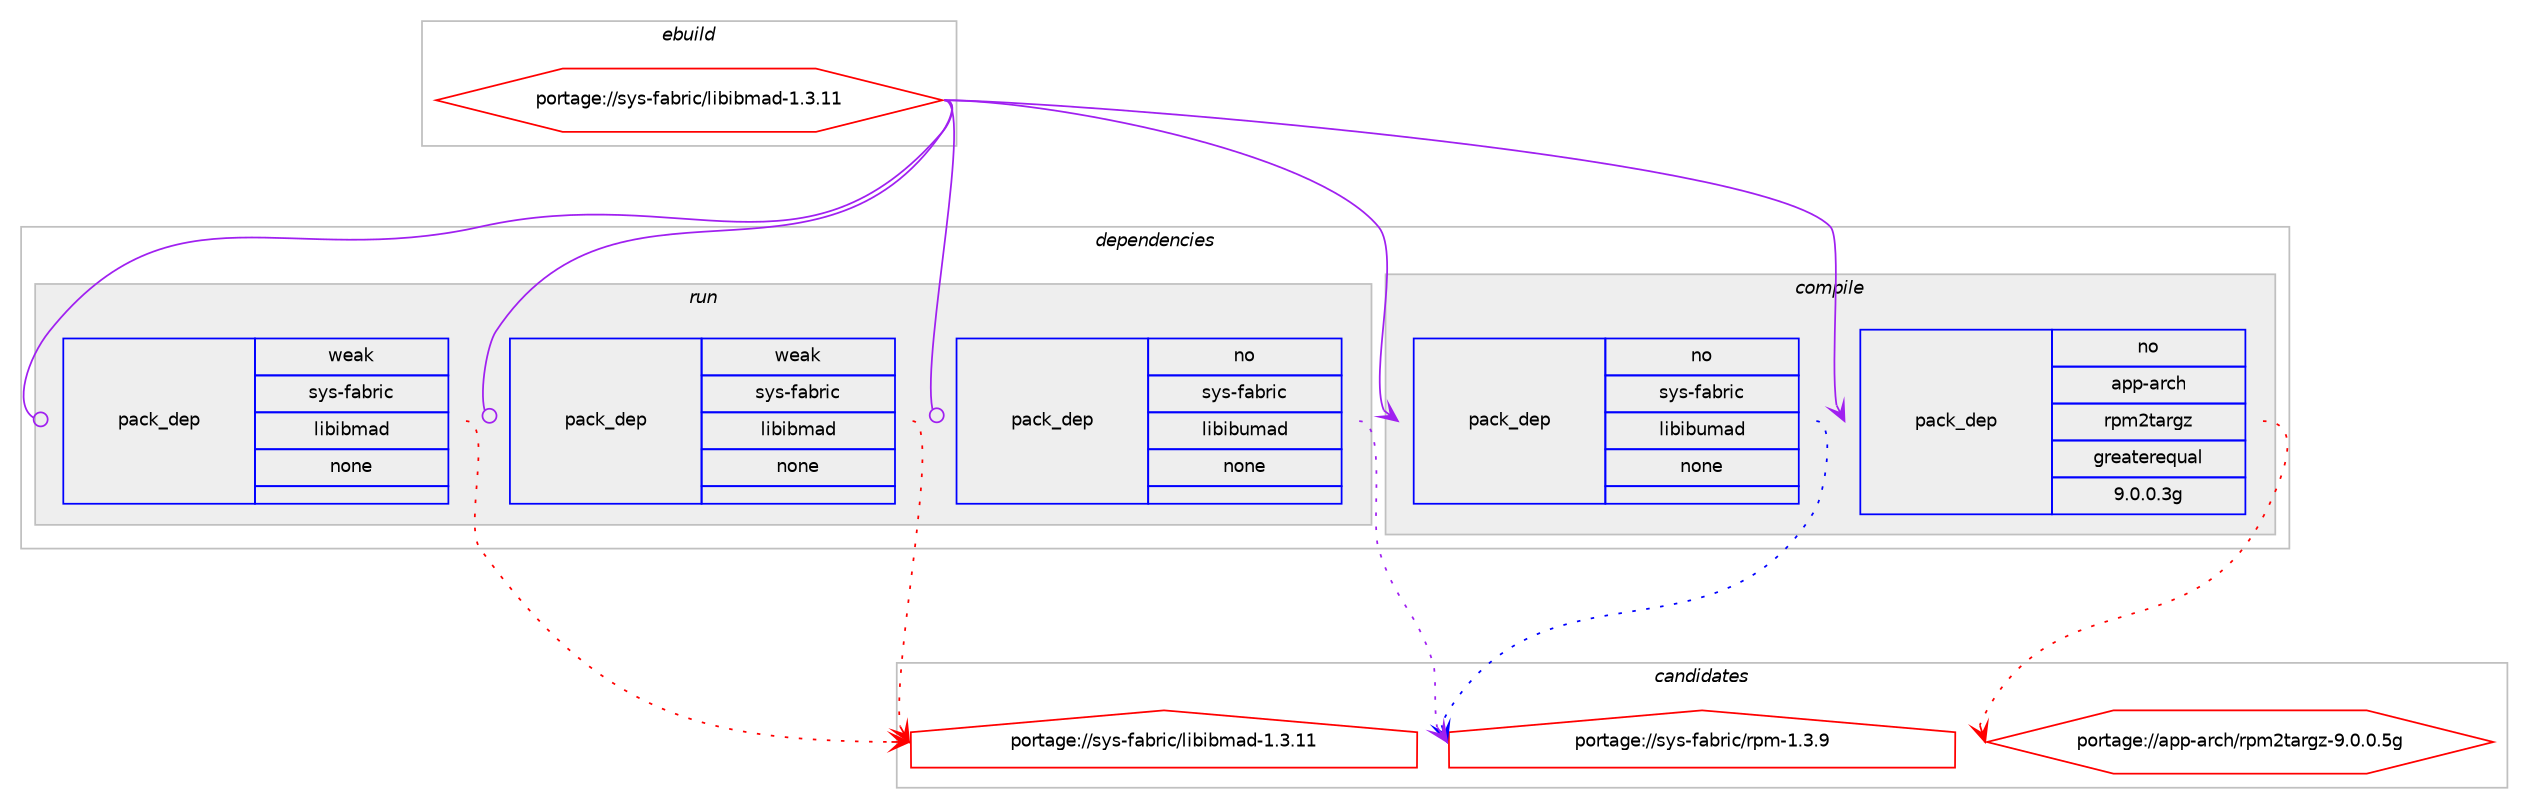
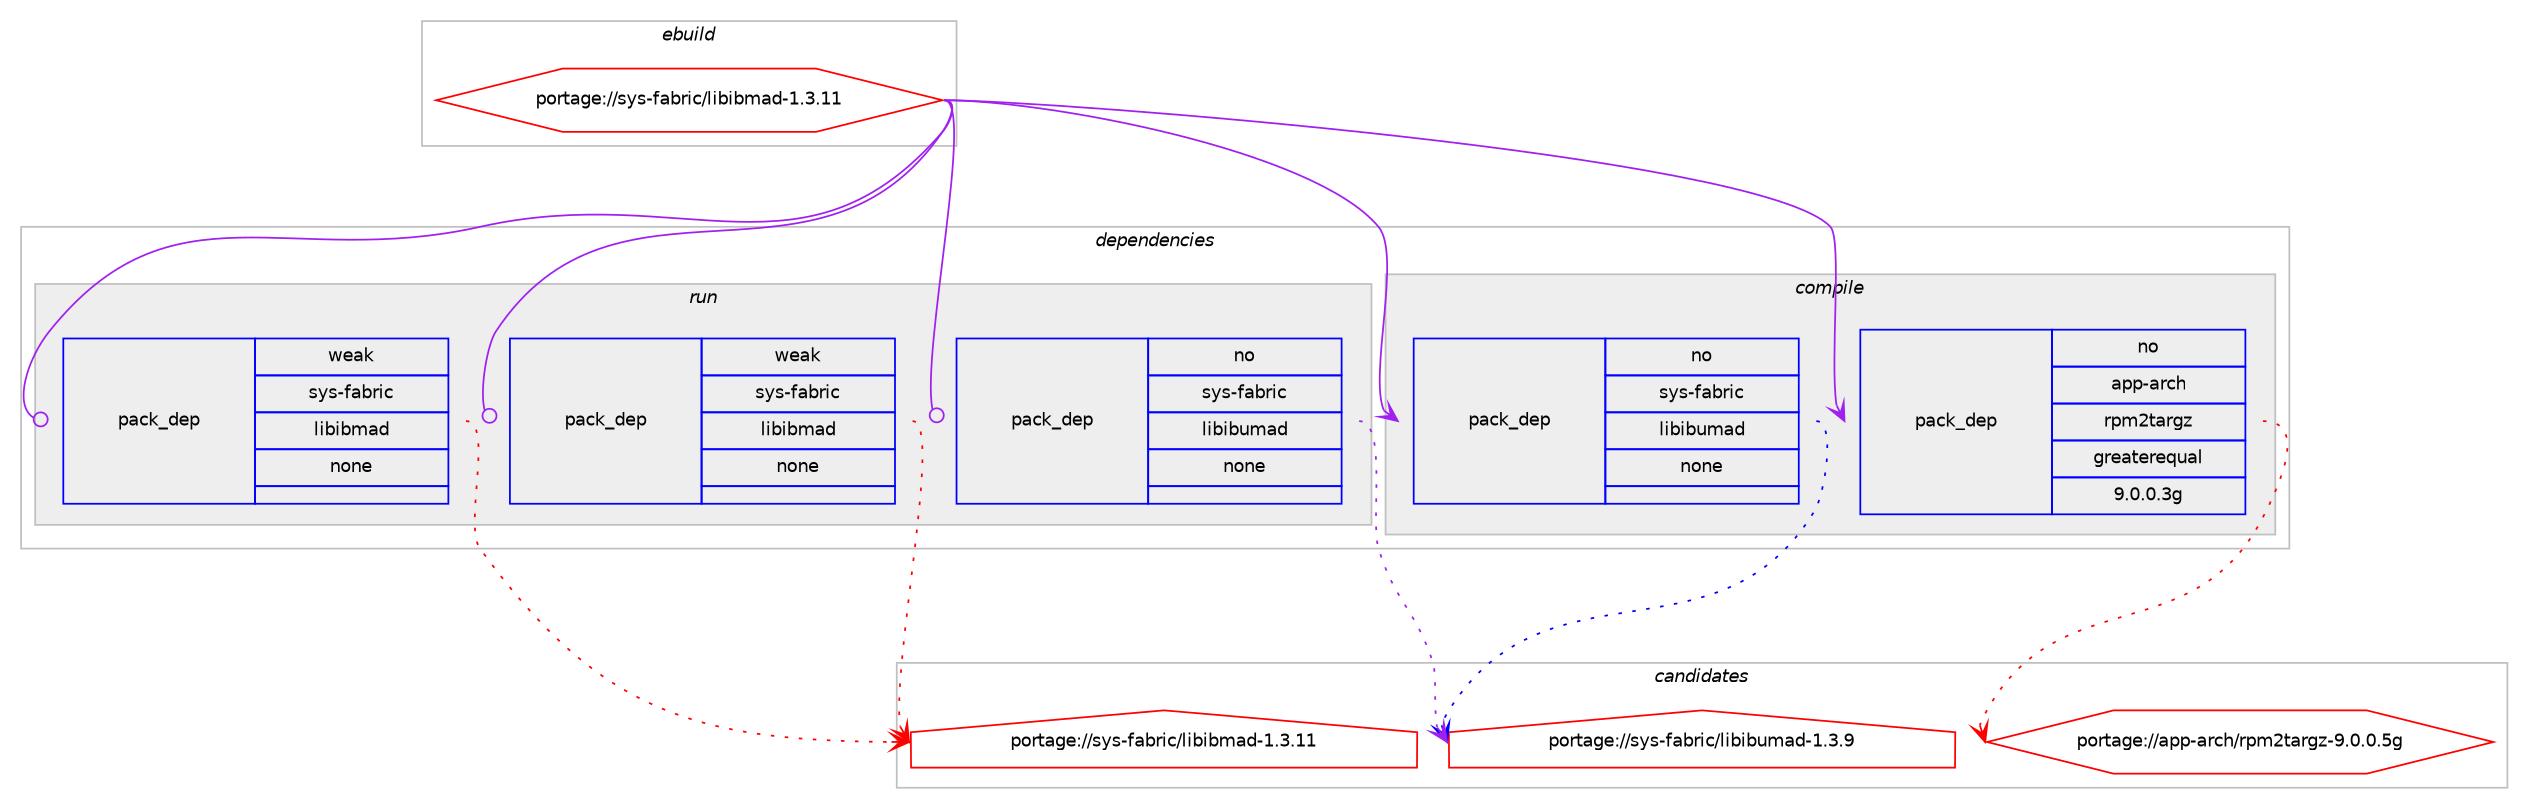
(1702, 742) -> (1702, 742)
